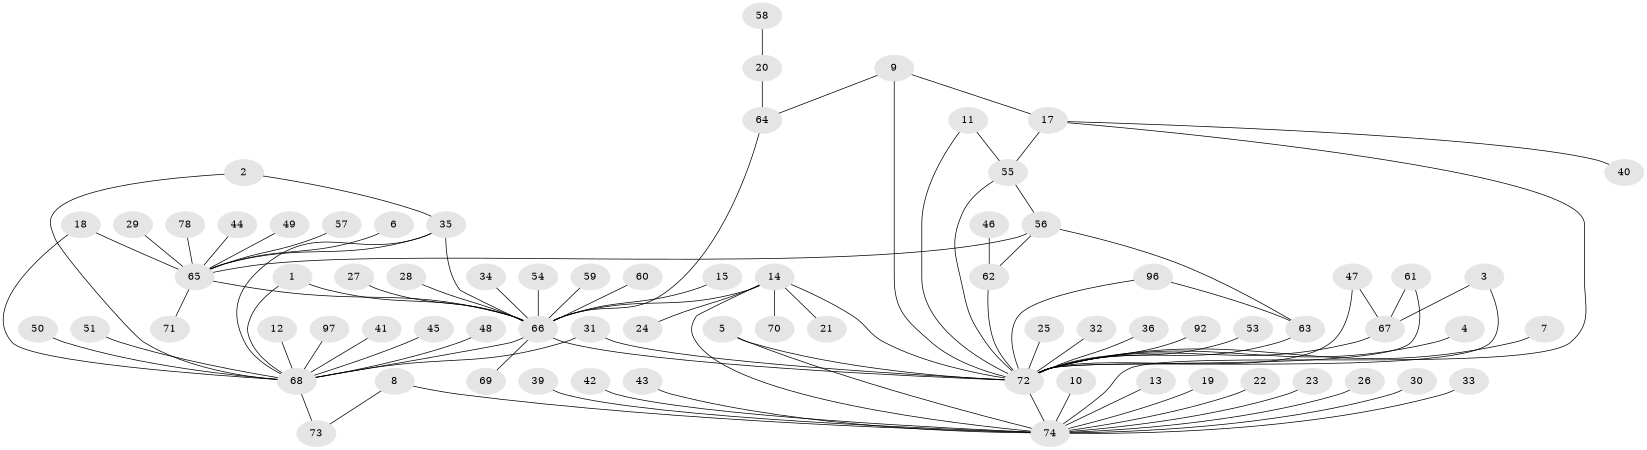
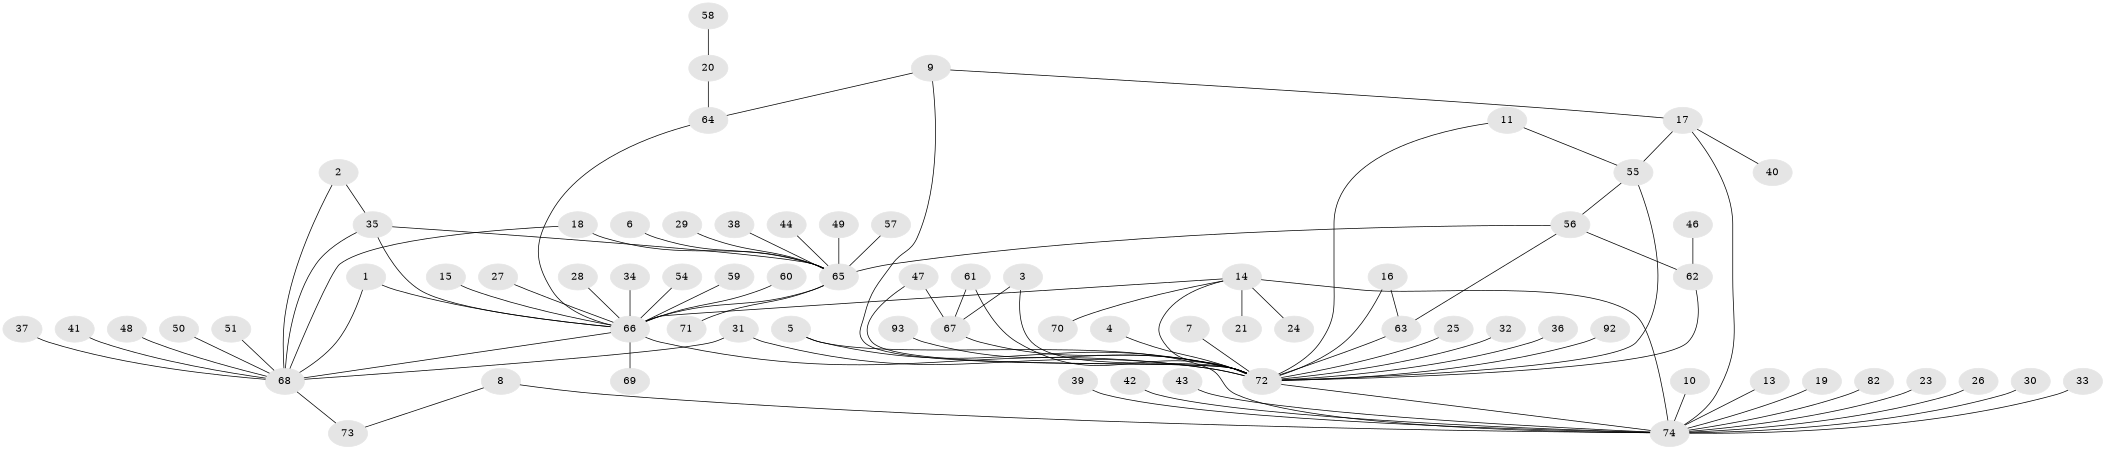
(185, 225) -> (734, 225)
(1153, 277) -> (1388, 277)
(277, 329) -> none
(329, 329) -> (22, 329)
(434, 329) -> none
(1253, 329) -> (898, 329)
(1260, 381) -> (1874, 381)
